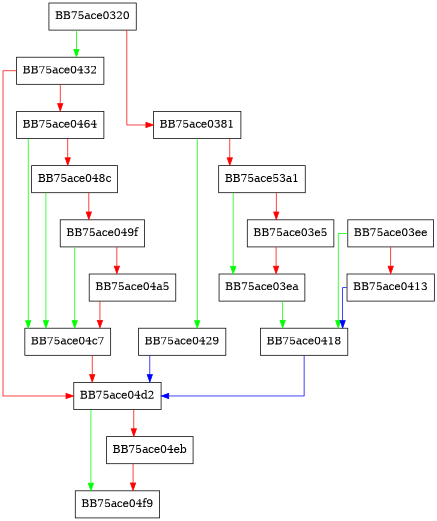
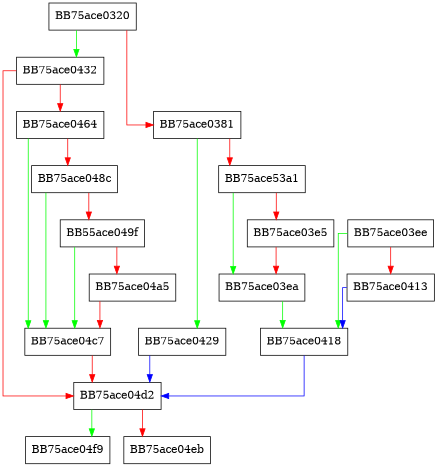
(102, 233) -> (102, 233)
(133, 473) -> none
